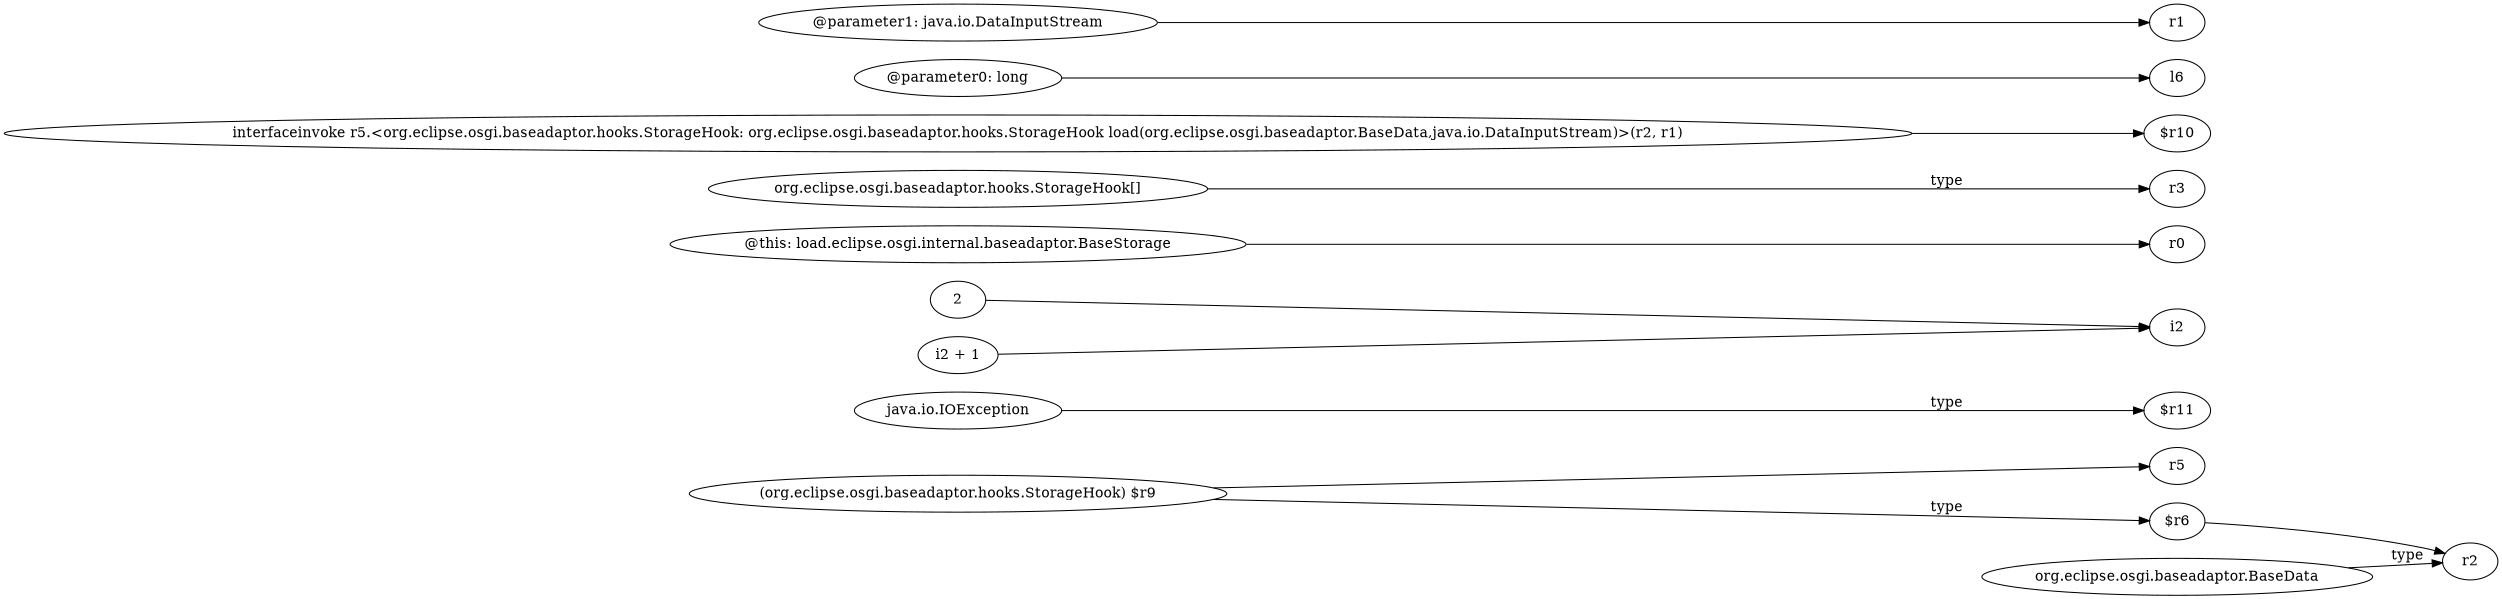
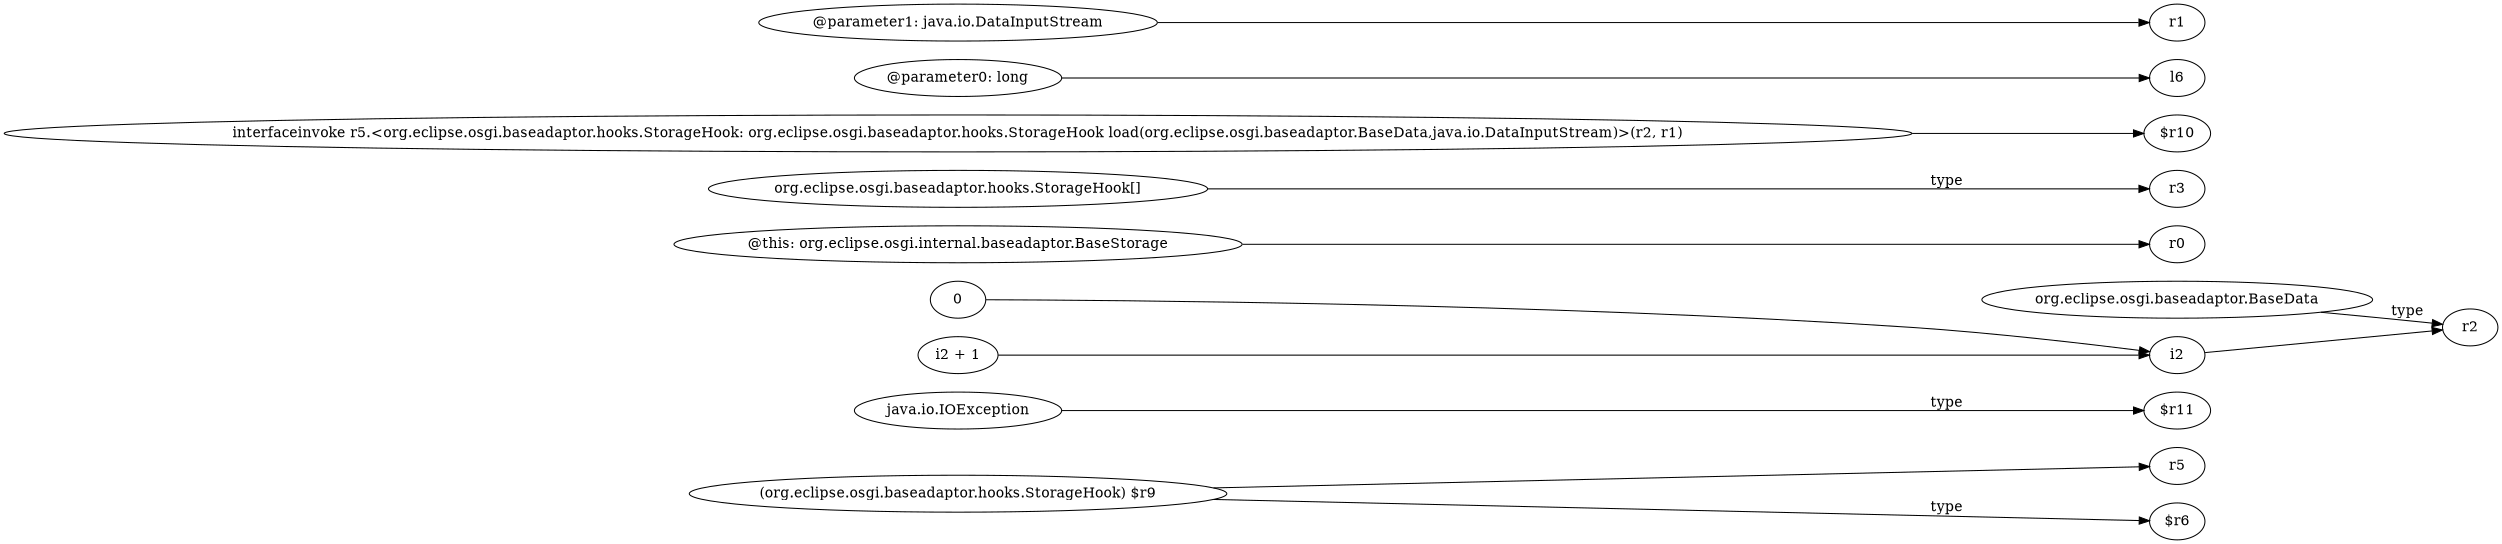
(958, 244) -> (958, 244)
(958, 300) -> (958, 300)
(2321, 533) -> (2319, 342)
